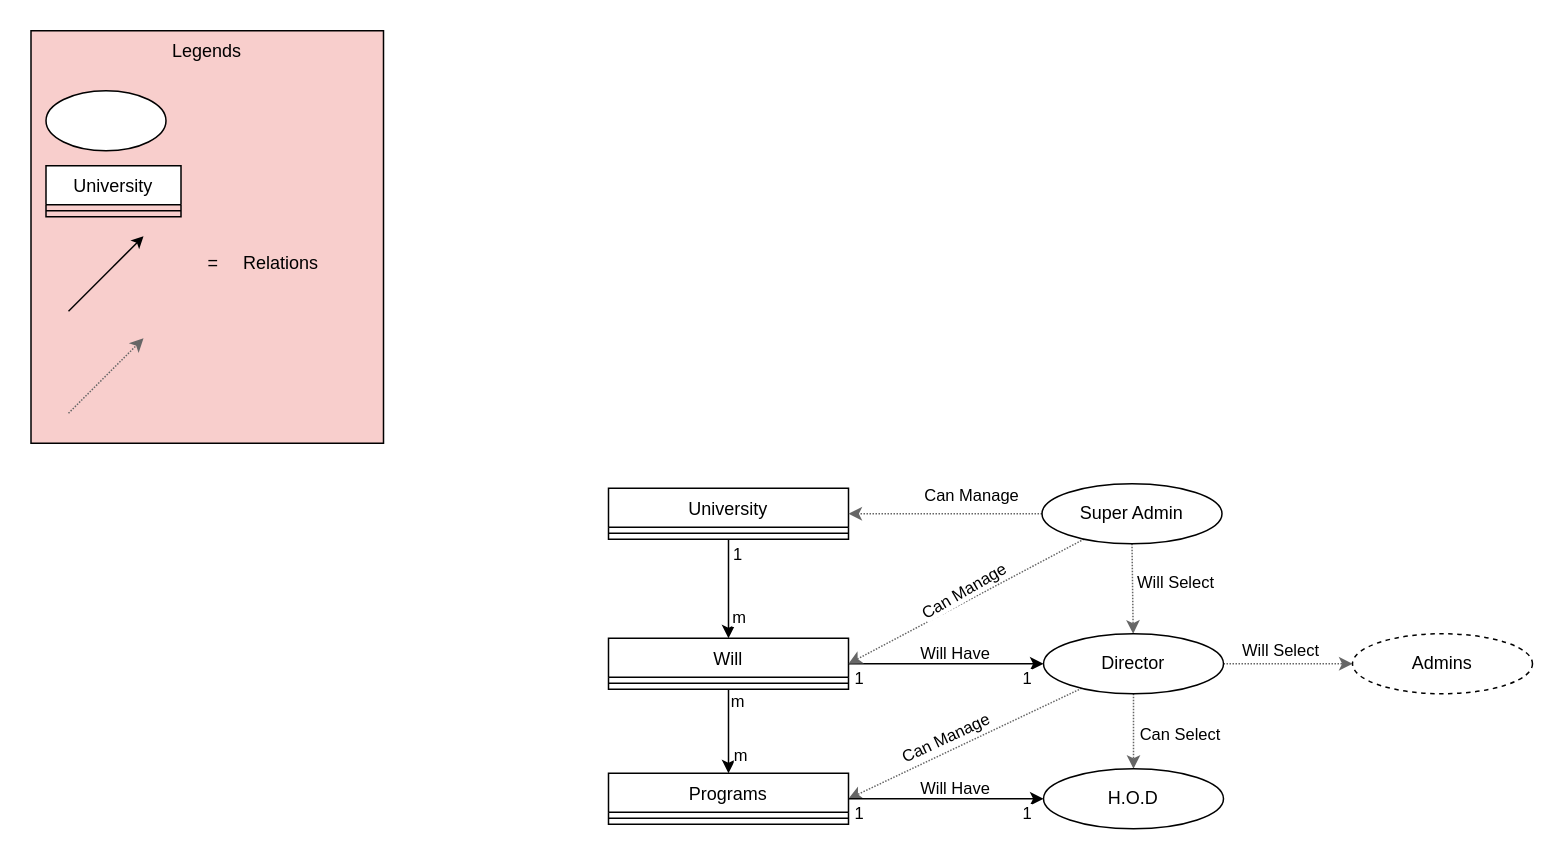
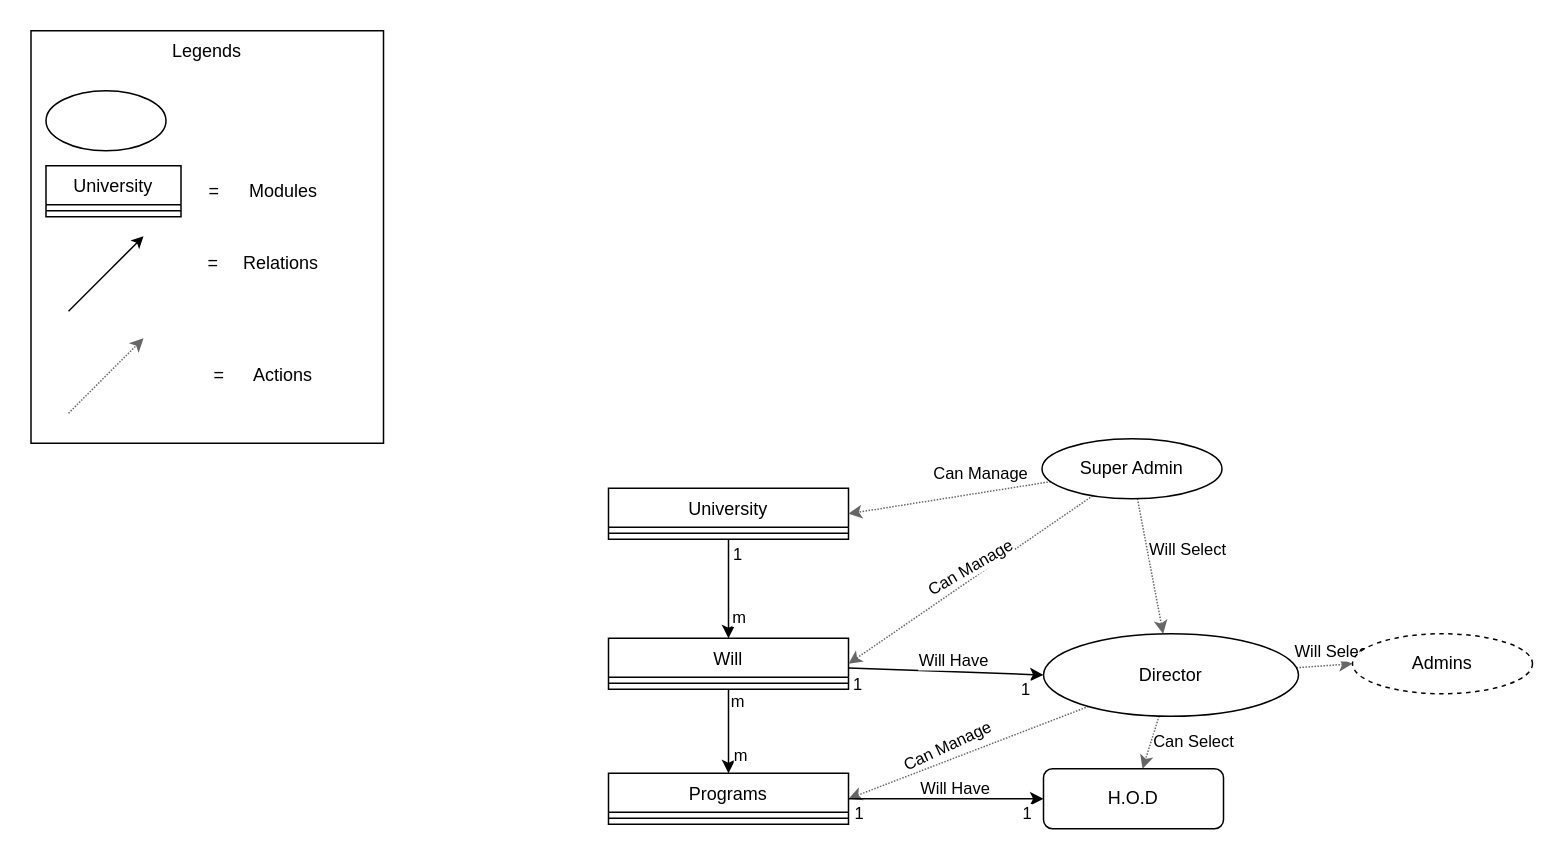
none -> (263, 191)
(207, 237) -> (207, 237)
none -> (263, 376)
(1132, 514) -> (1132, 469)
(1133, 664) -> (1171, 675)
(1133, 799) -> (1133, 799)
